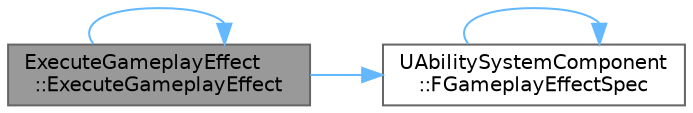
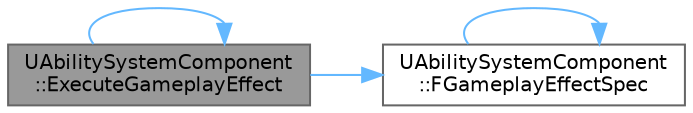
(159, 75) -> (159, 75)
